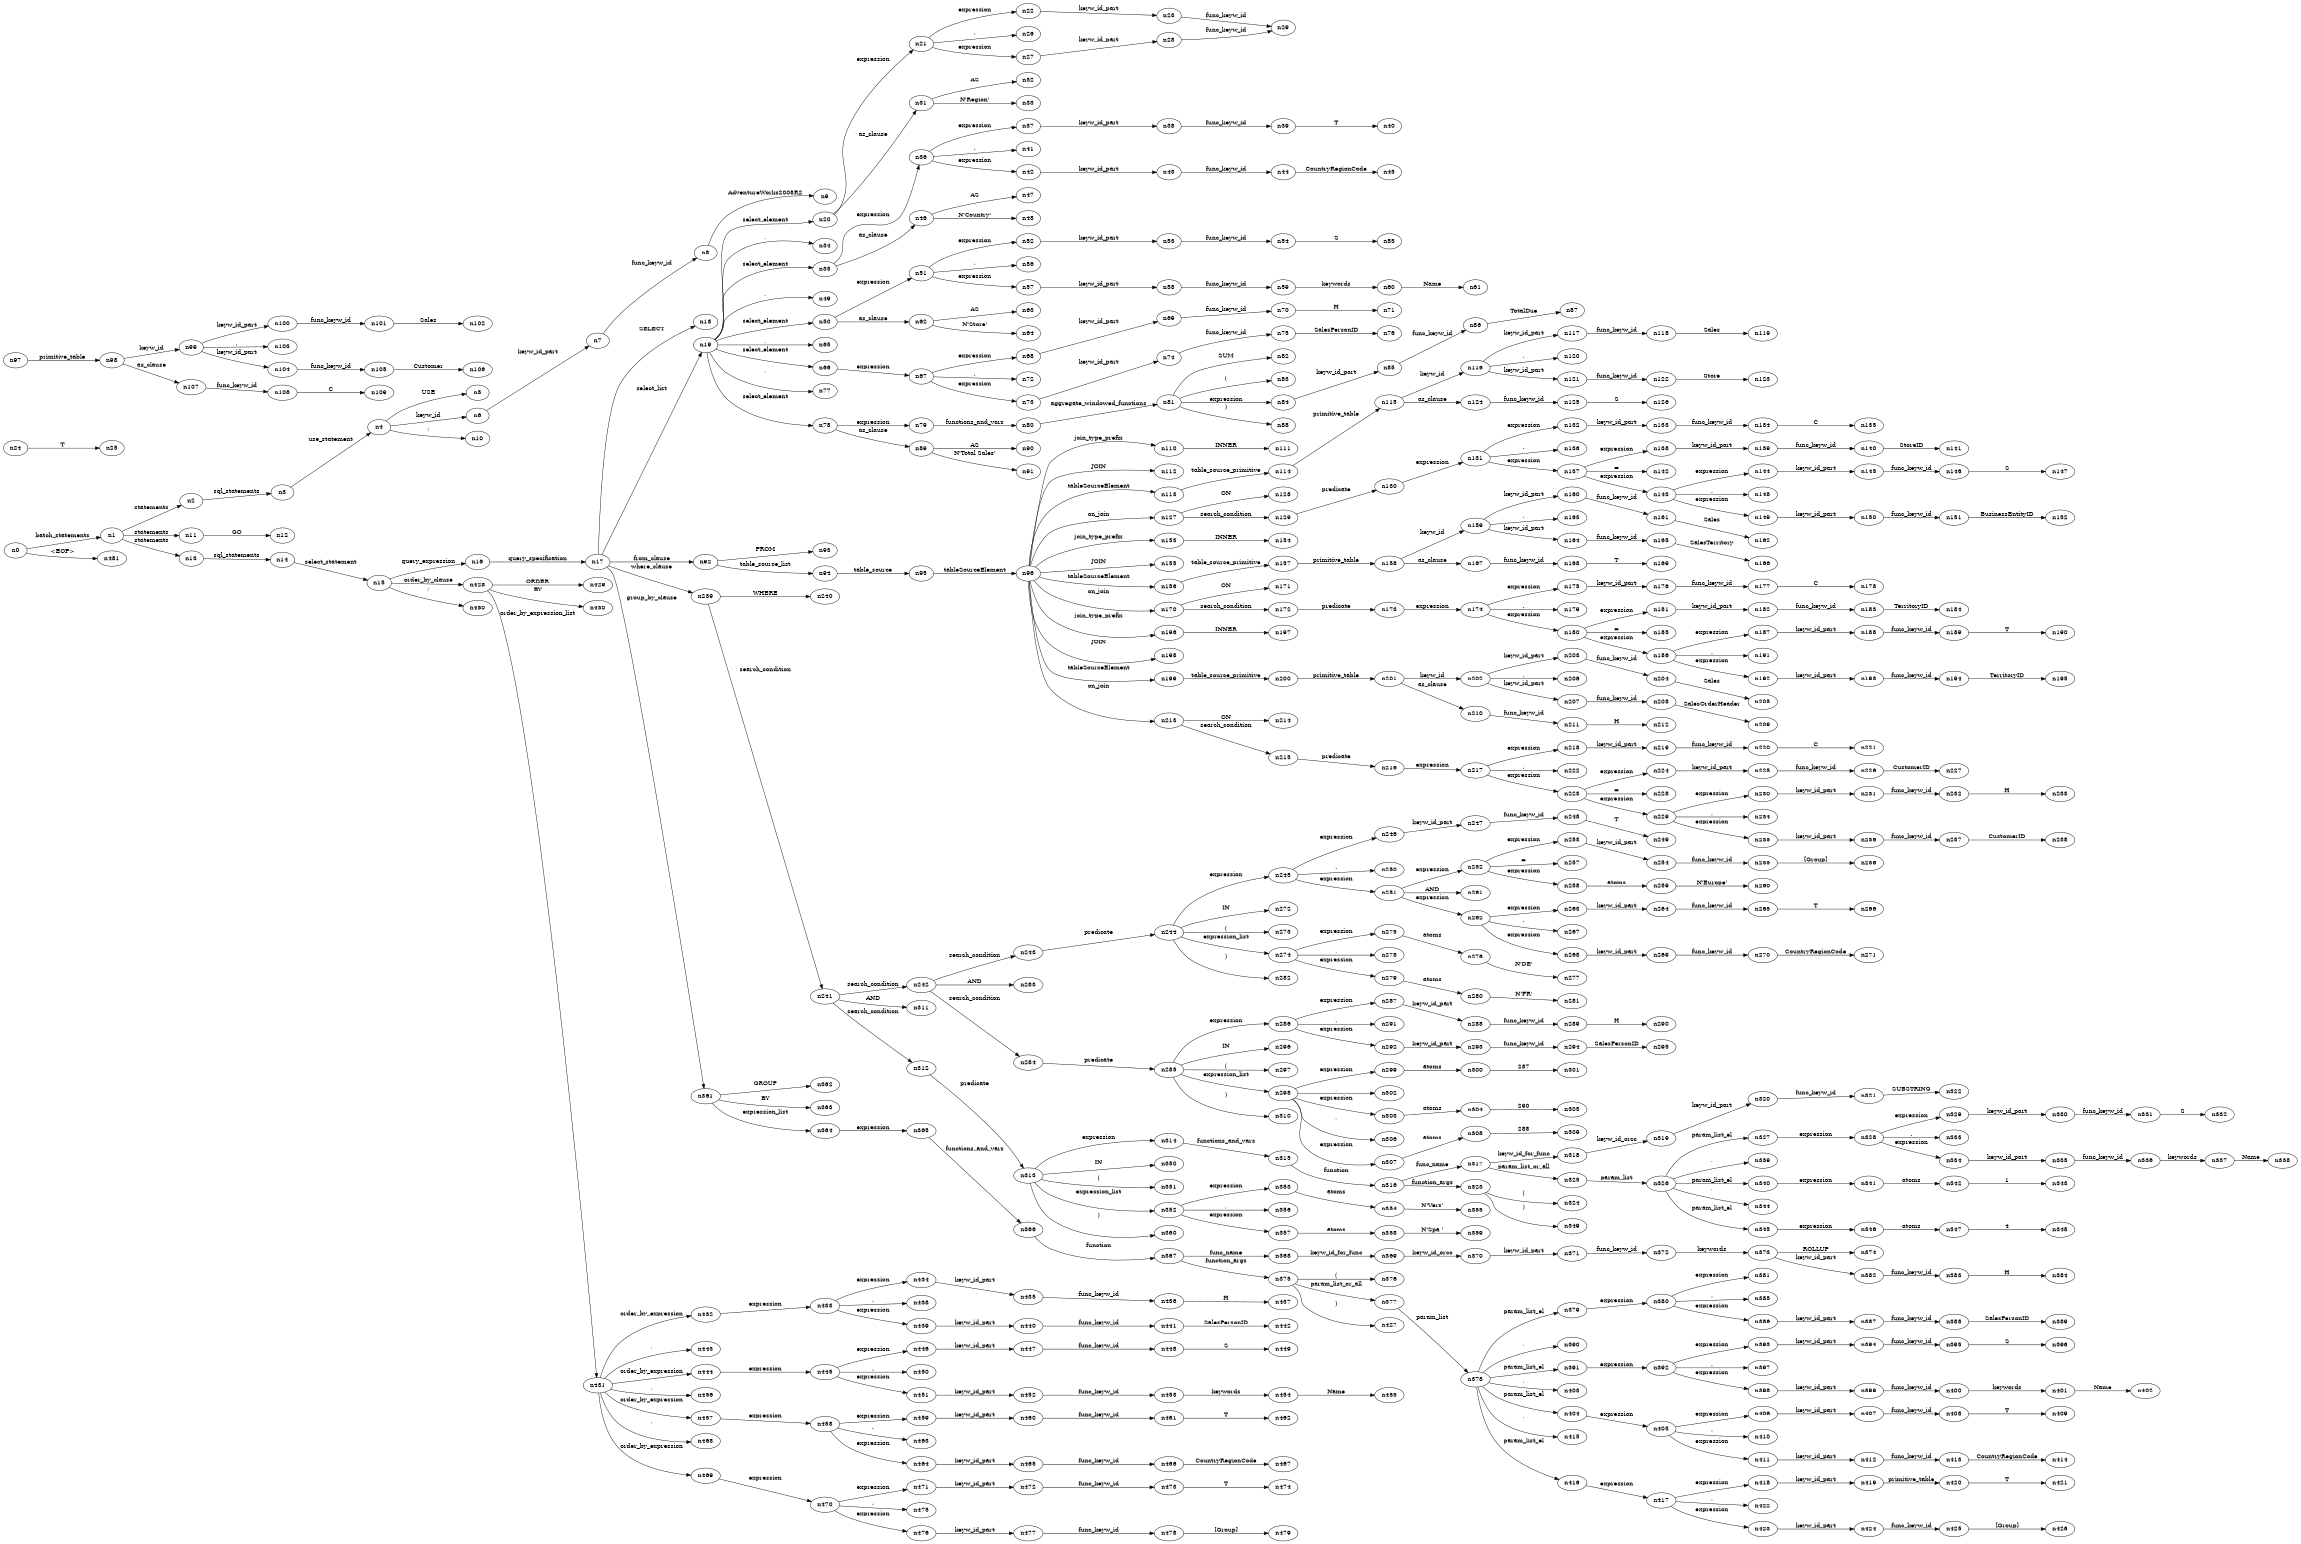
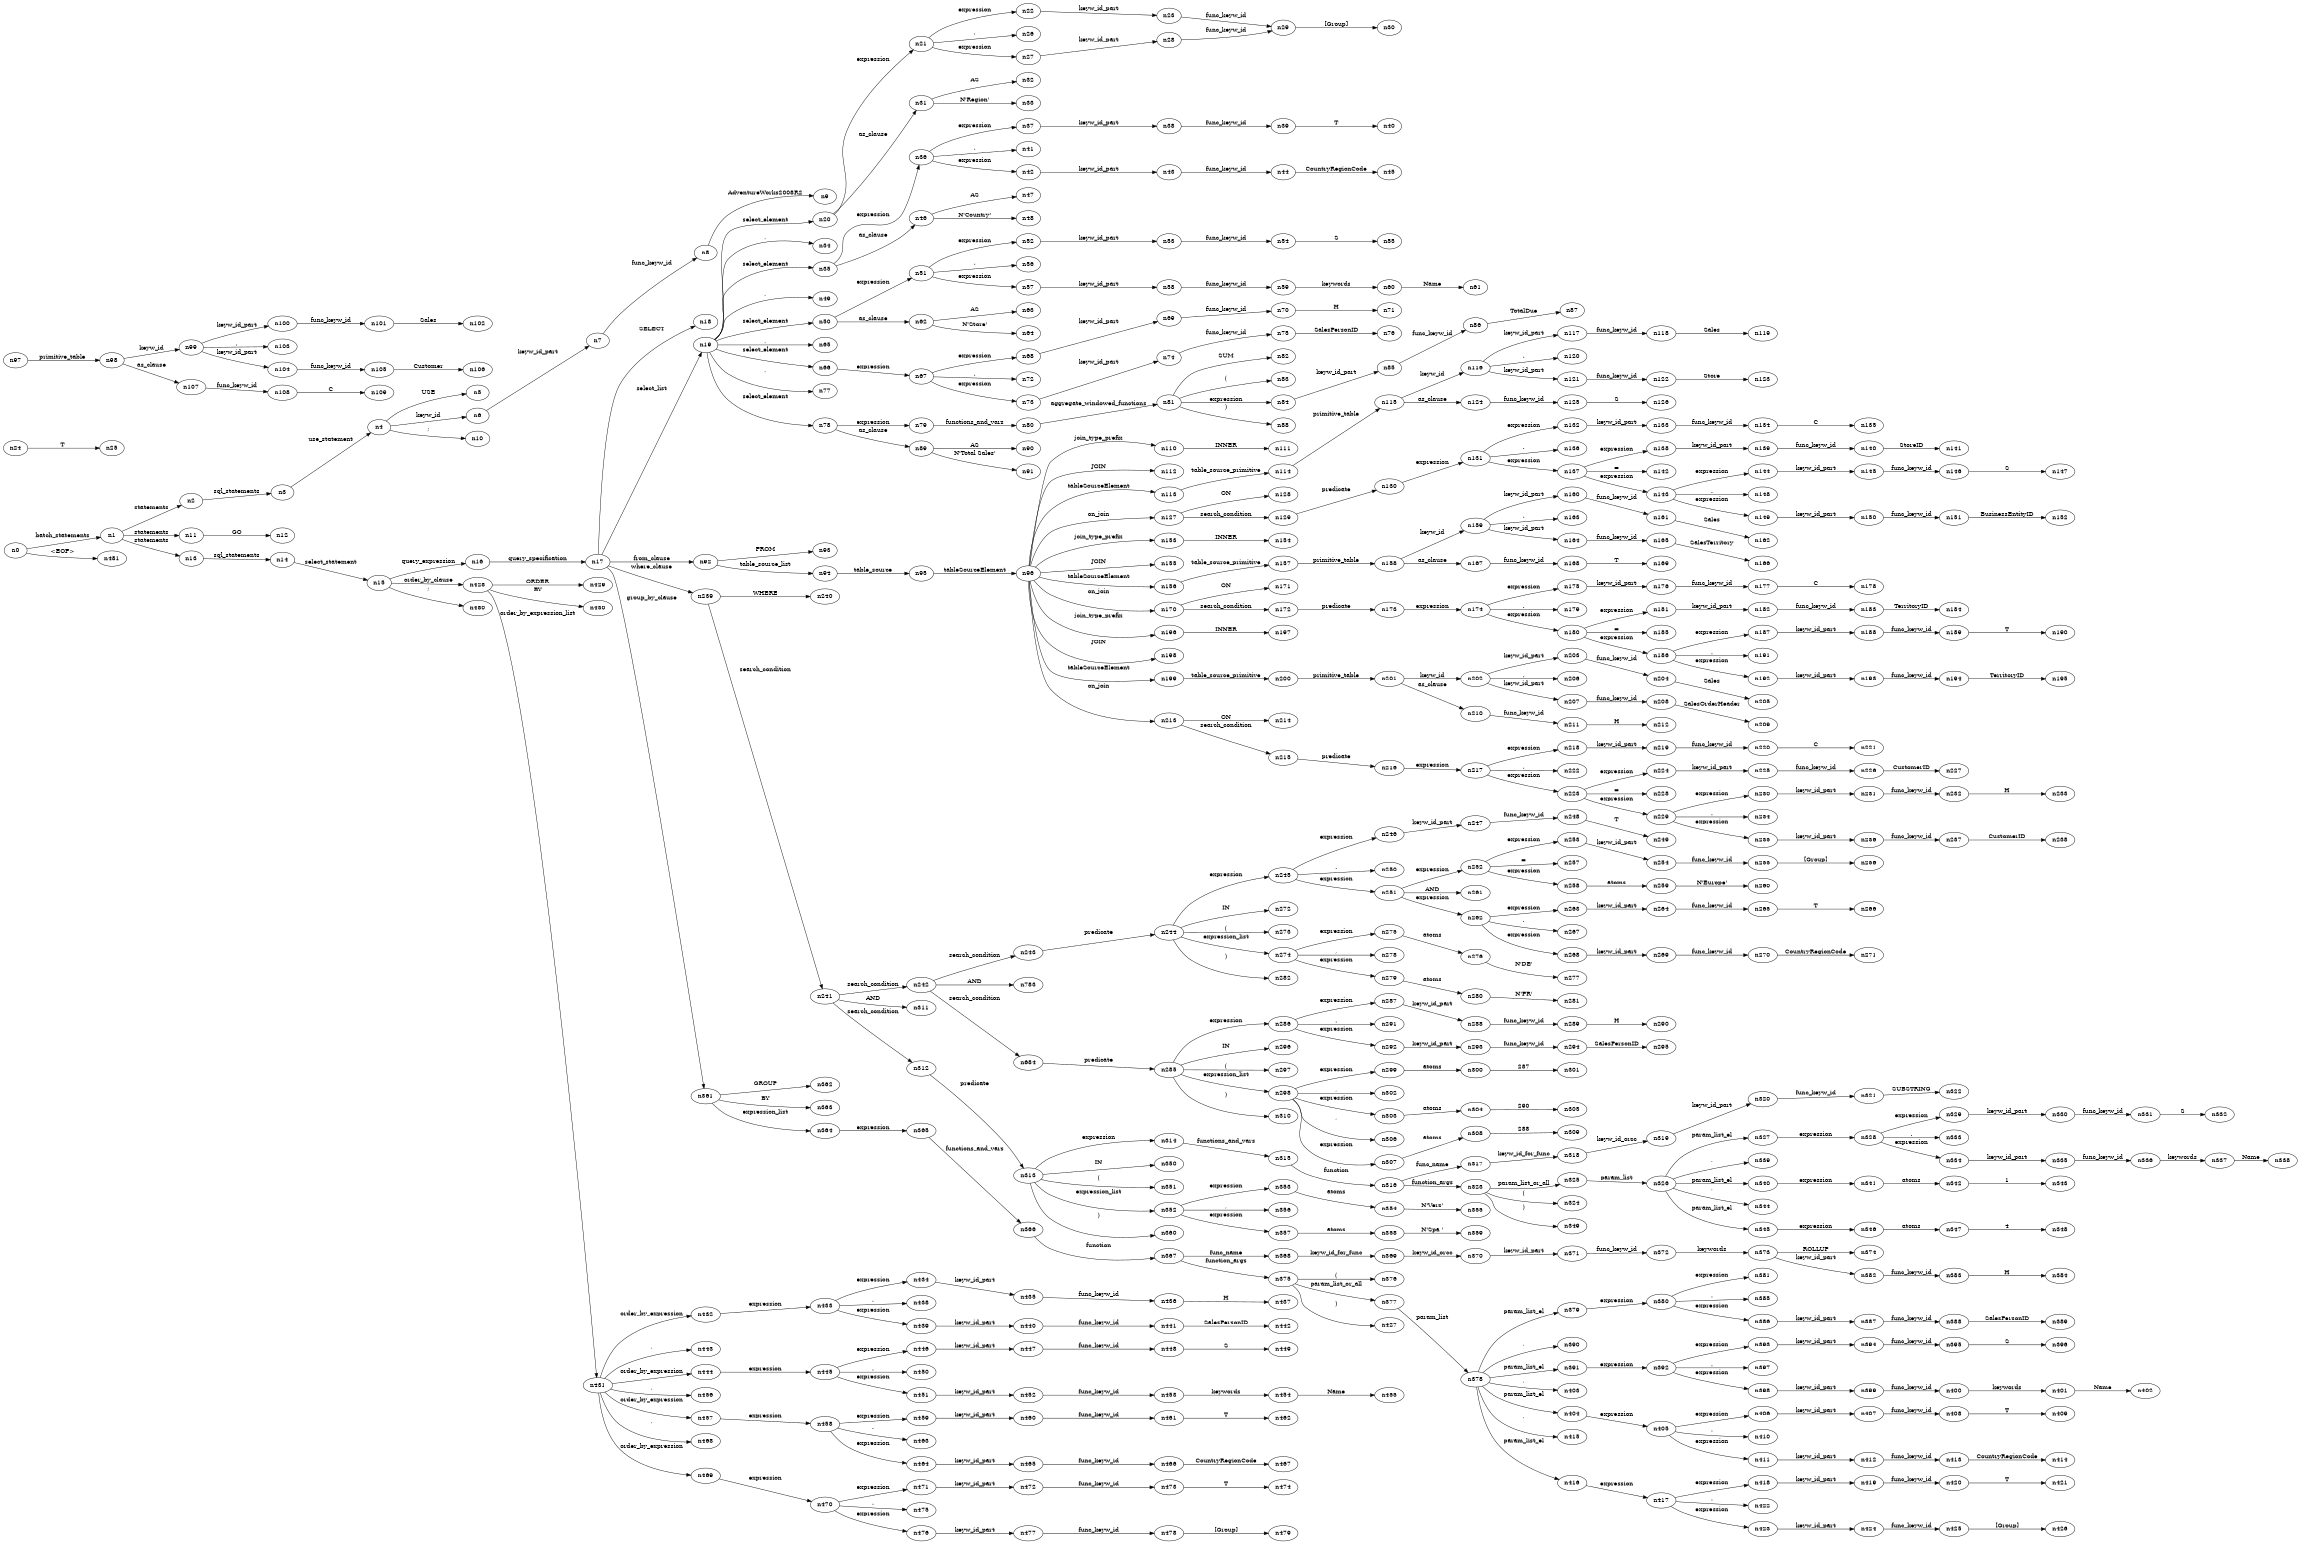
none -> (1389, 28)
(1028, 985) -> (1028, 985)
(1028, 1063) -> (1028, 1063)
(1521, 1174) -> (1523, 1189)
(1911, 1480) -> (1911, 1480)
